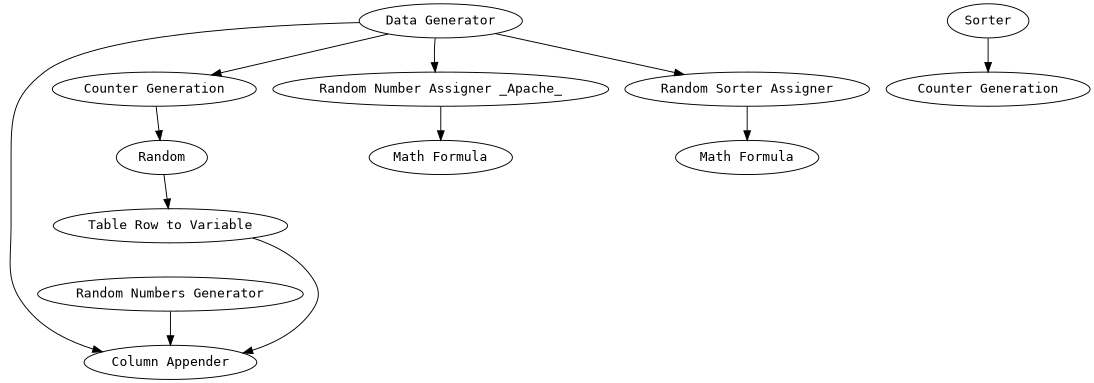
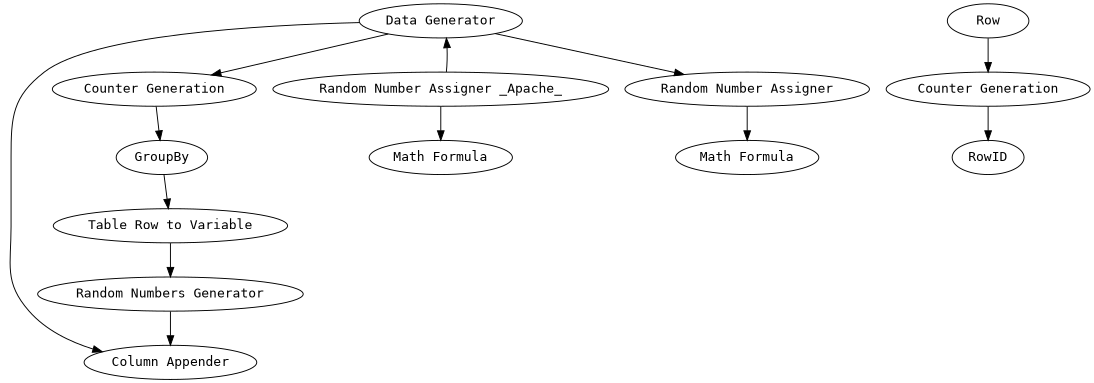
(988, 21) -> (988, 21)
(434, 50) -> (447, 60)
(747, 89) -> (747, 89)
(162, 157) -> (162, 157)
none -> (988, 157)
(318, 294) -> (170, 255)
